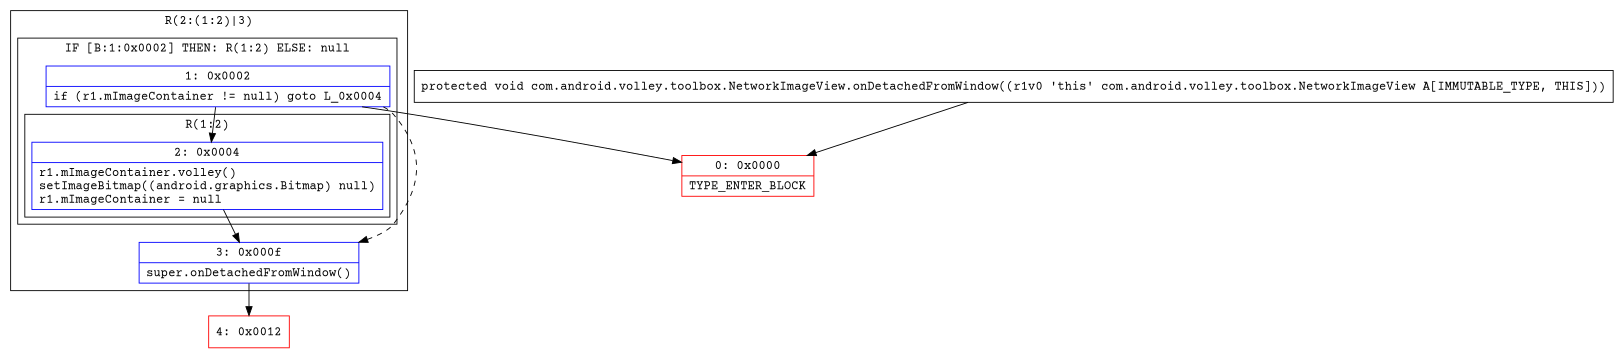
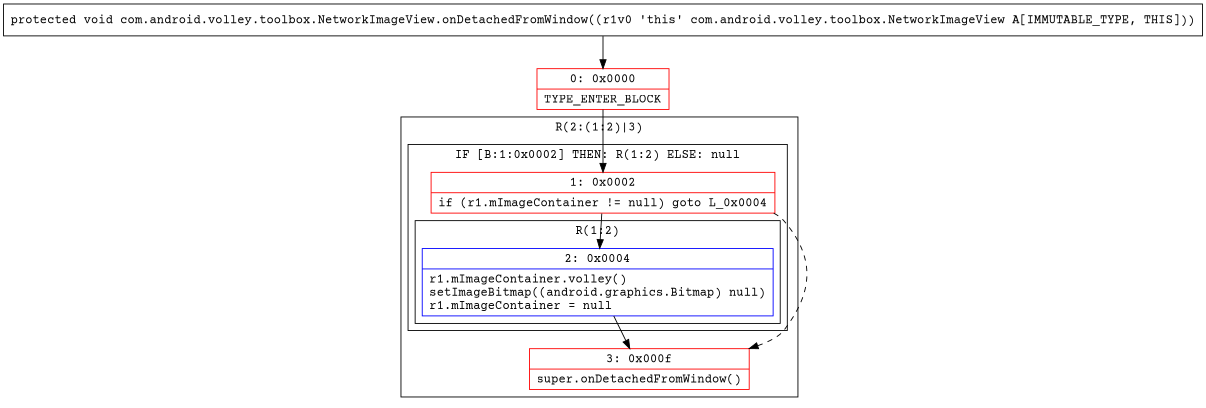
(218, 86) -> (603, 193)
(518, 132) -> (603, 136)
(249, 263) -> (639, 369)
(249, 332) -> none
